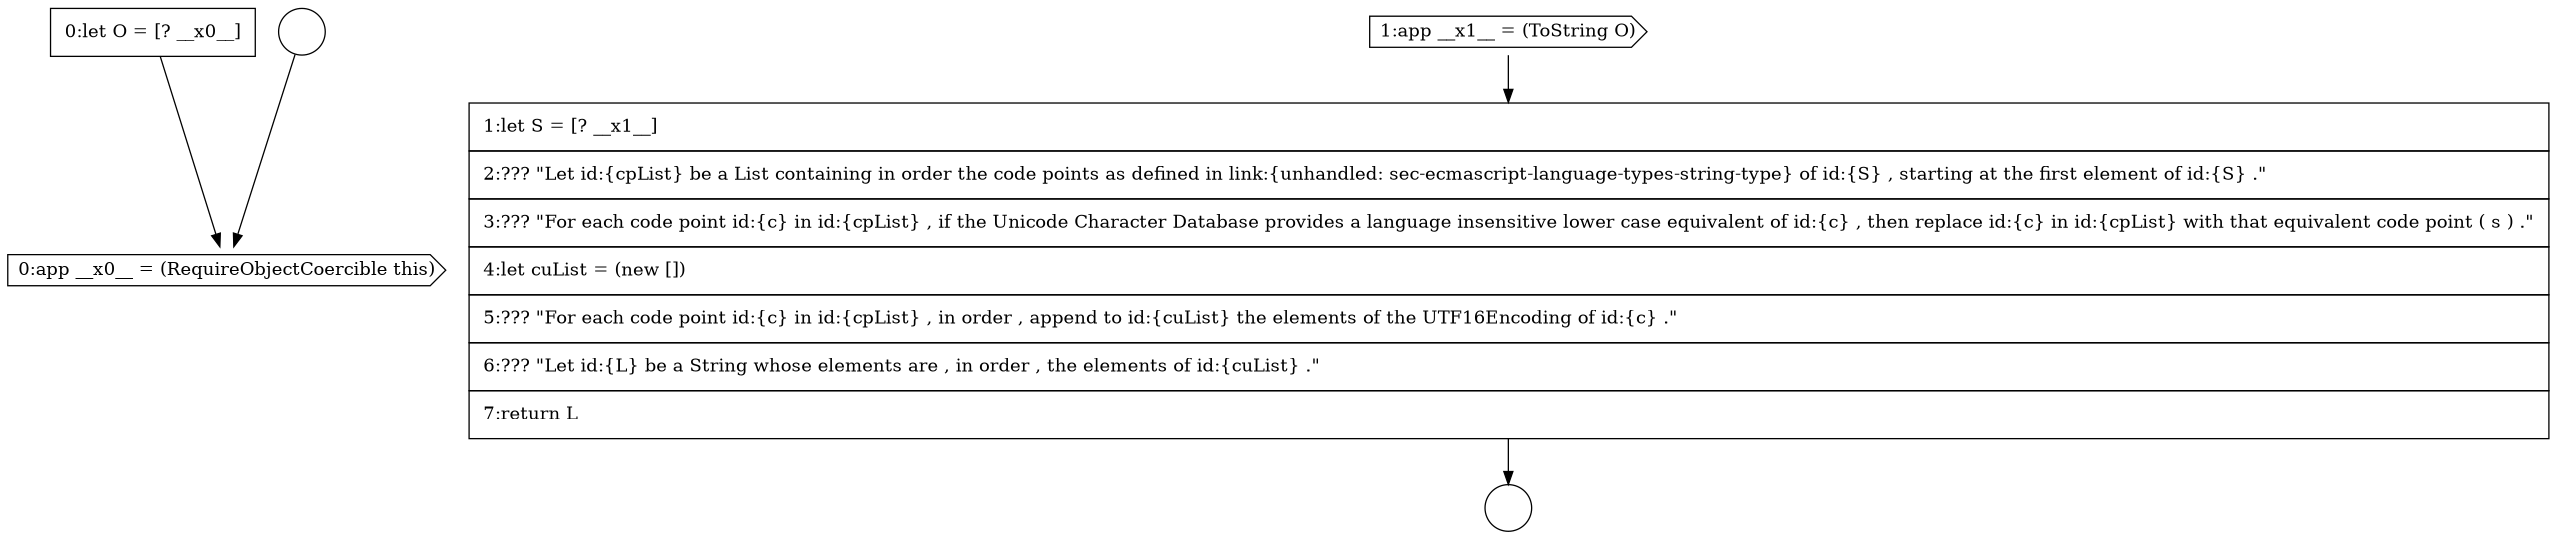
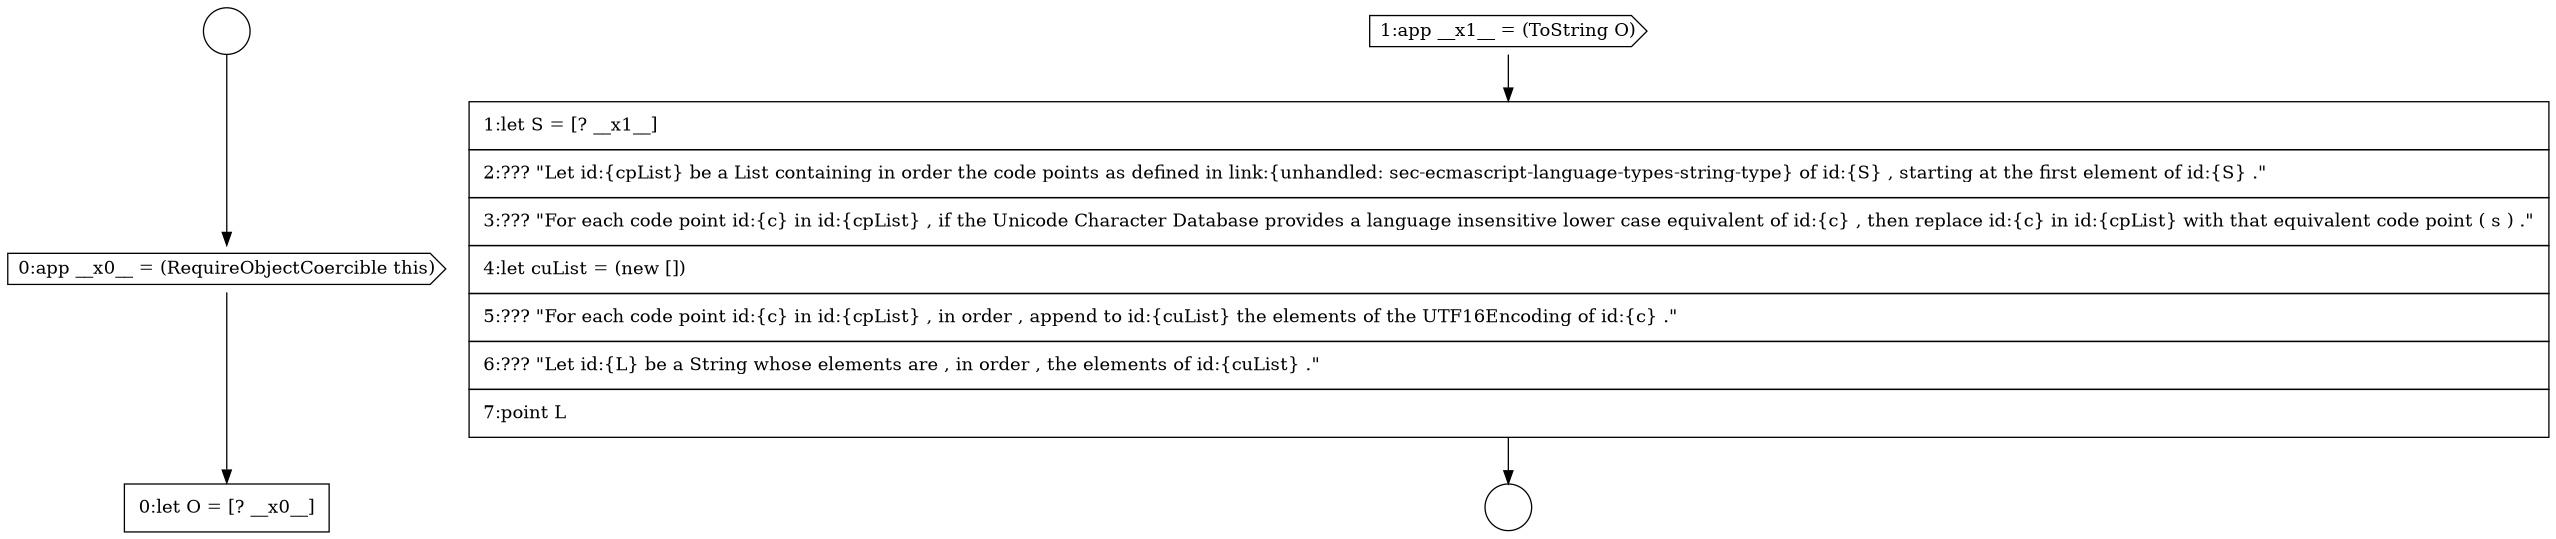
(188, 145) -> (227, 381)
(531, 414) -> (525, 413)
